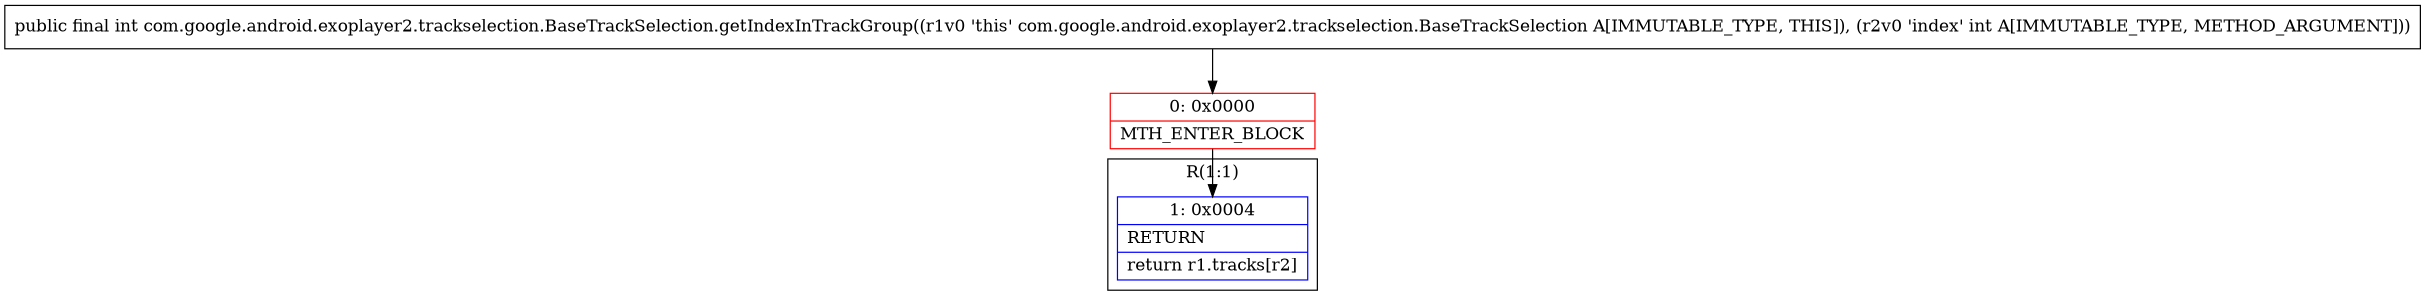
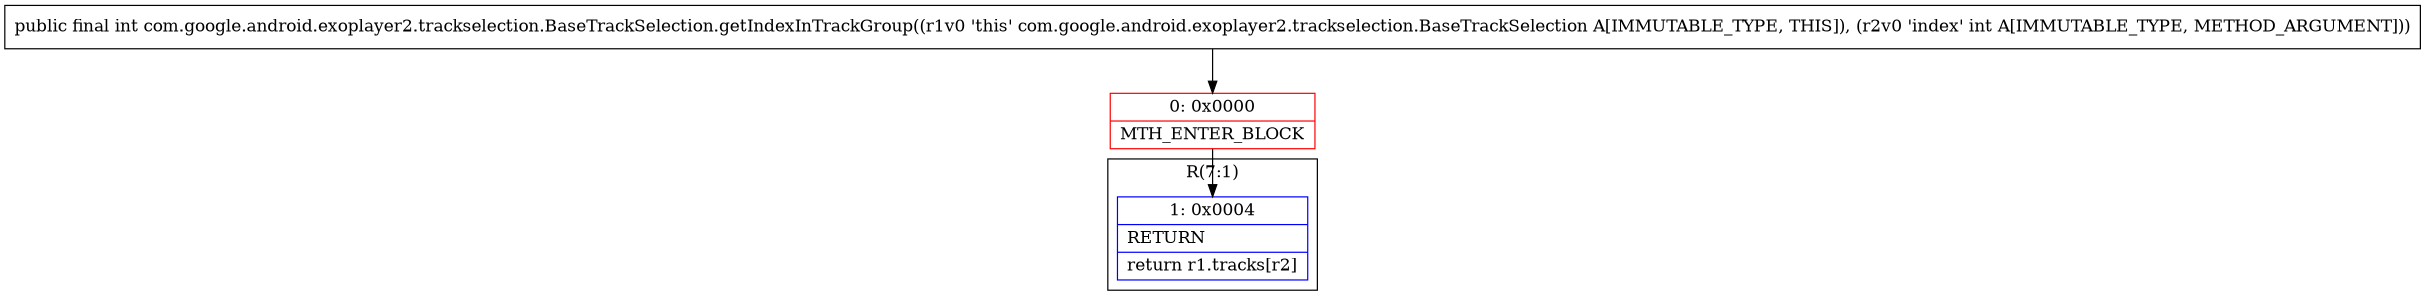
(1213, 173) -> (1213, 173)
